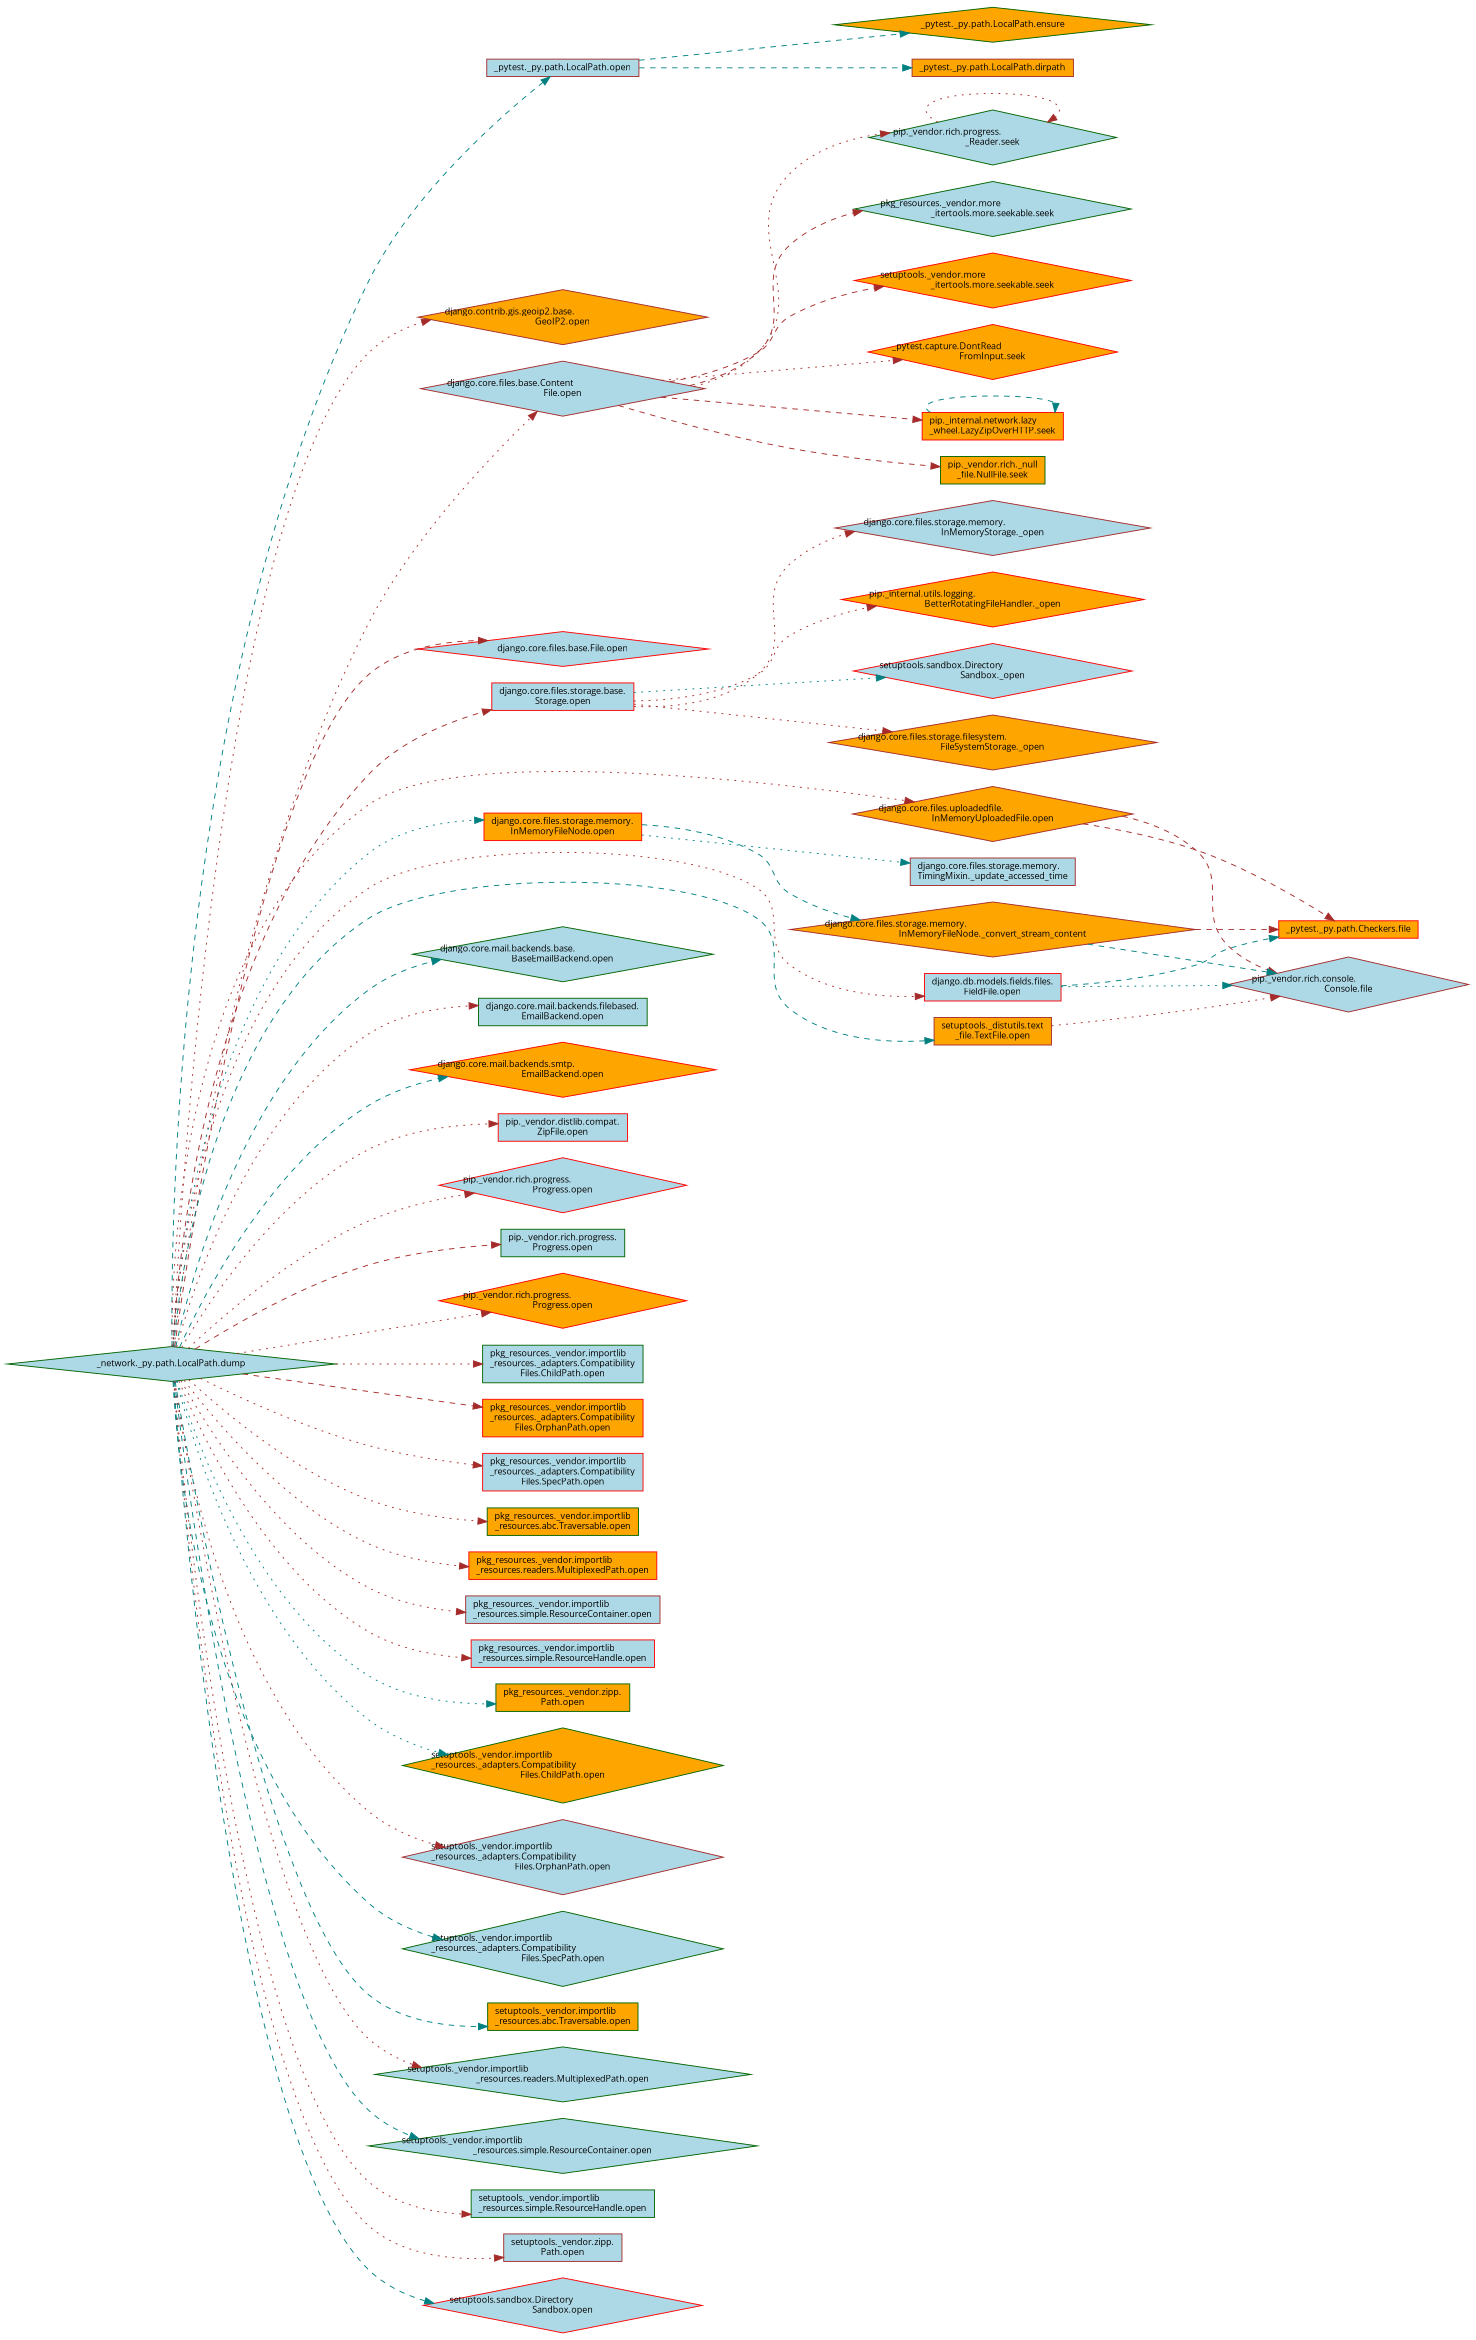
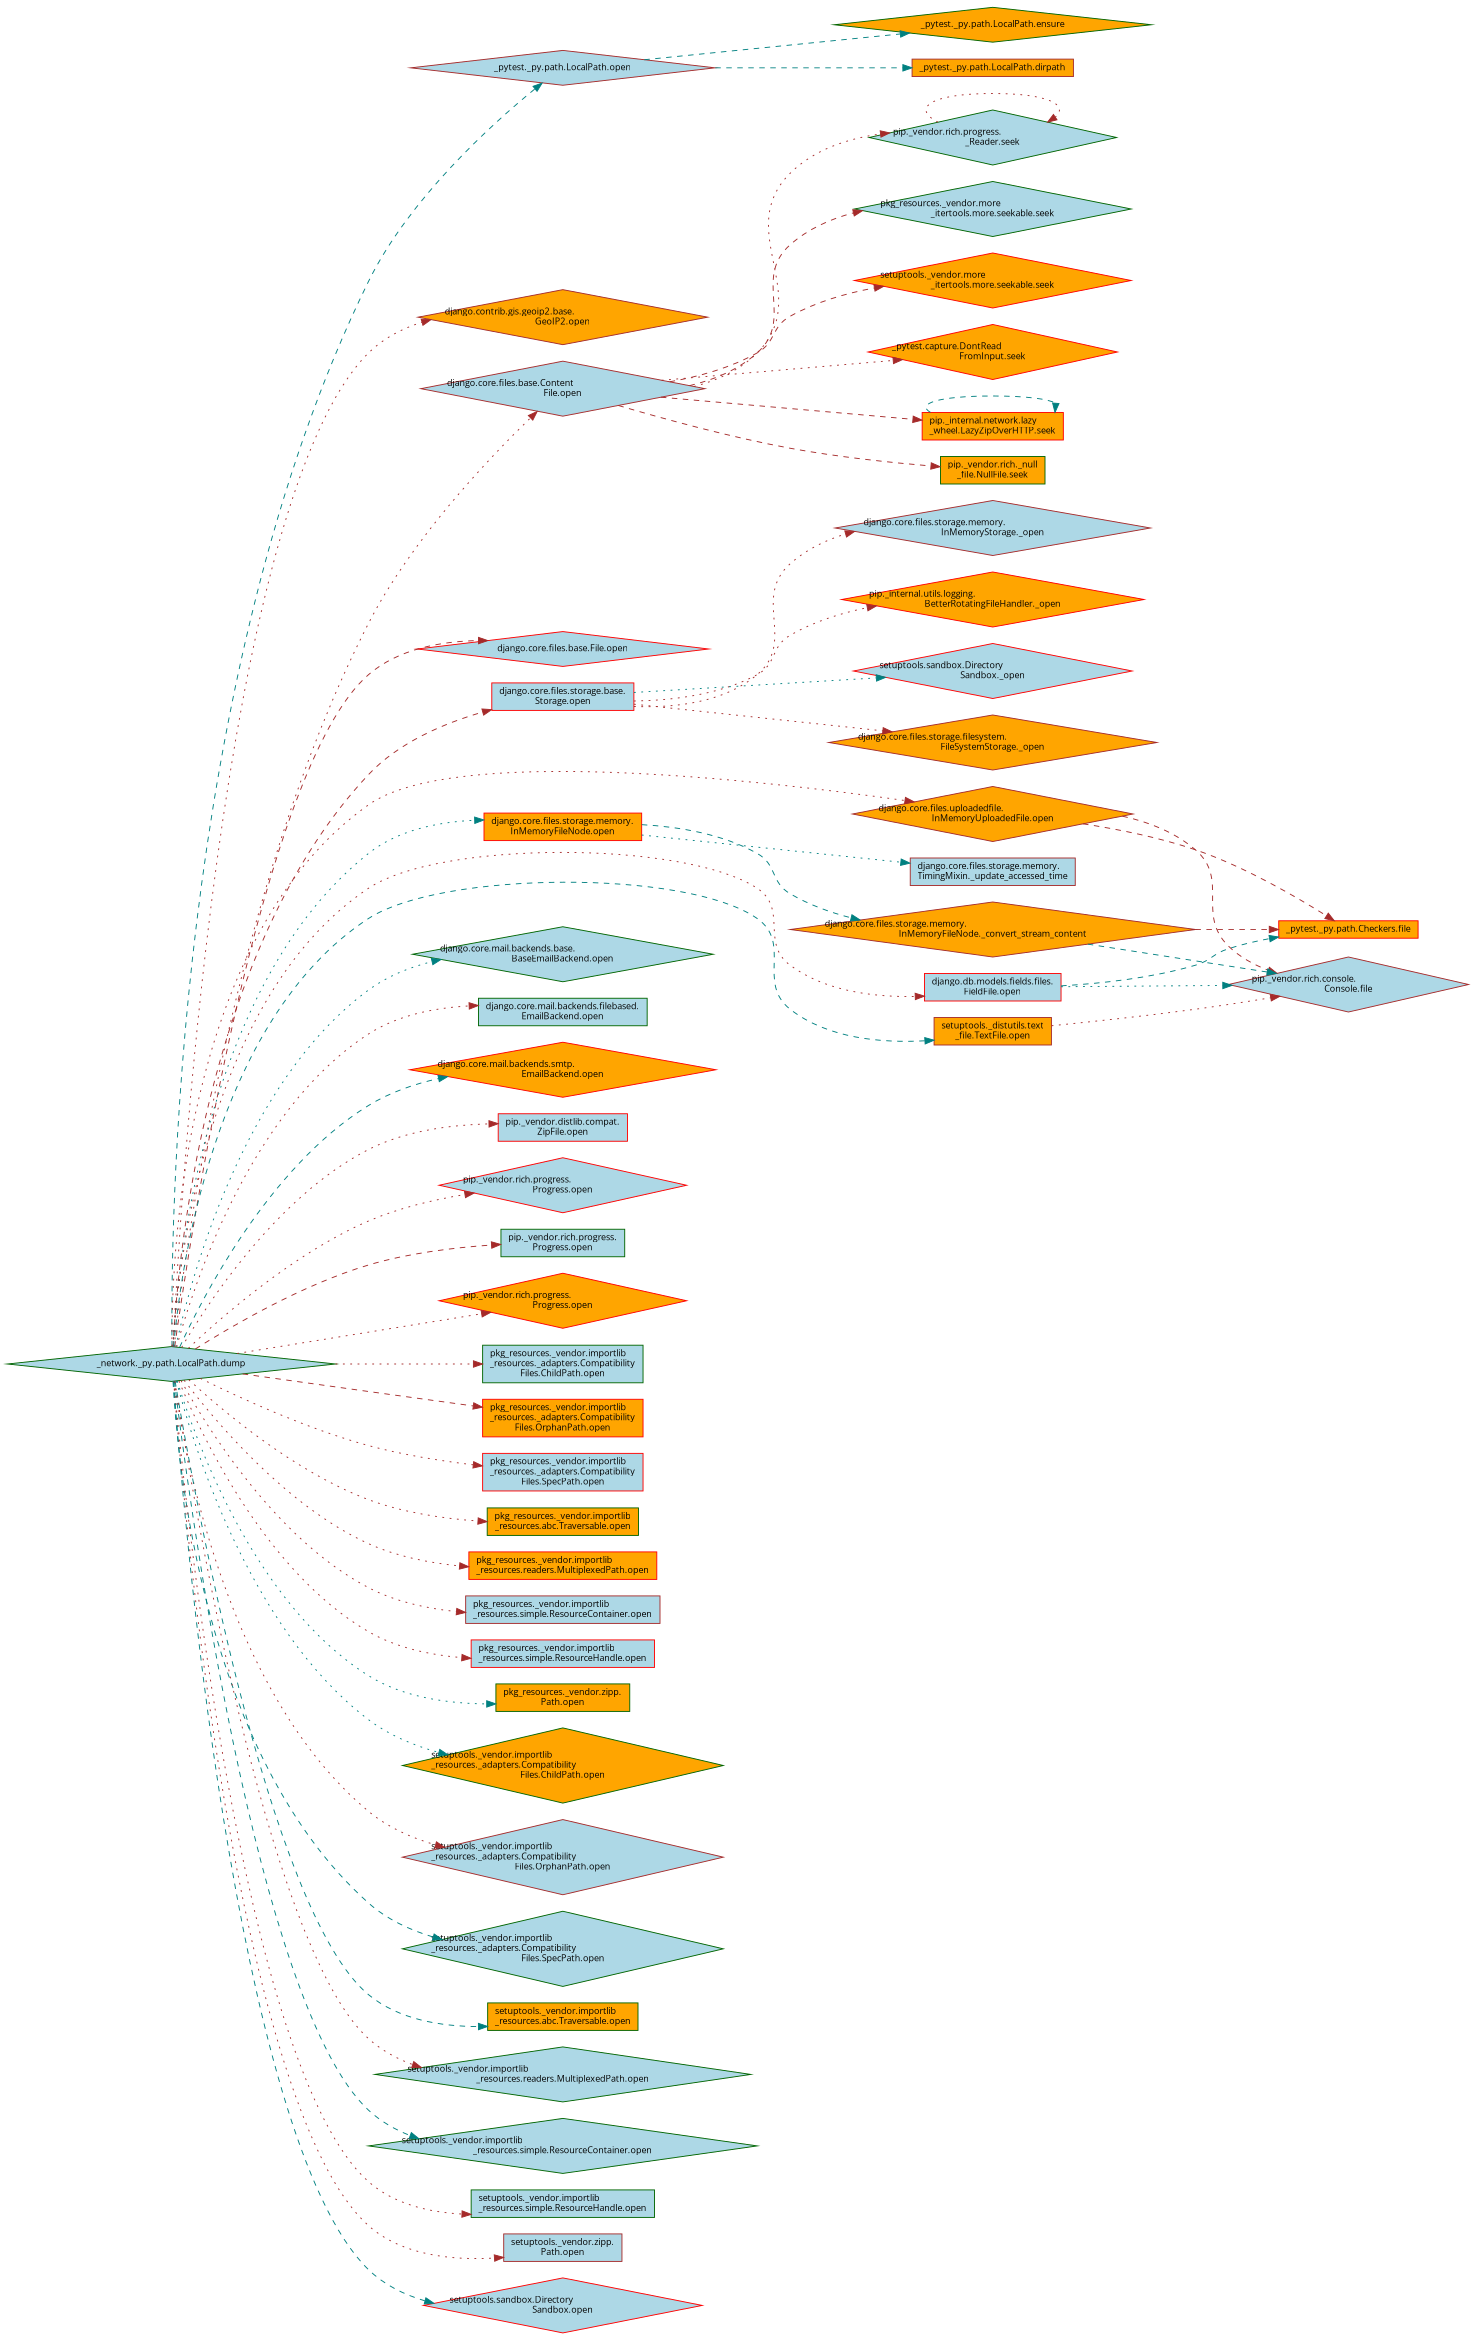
(563, 68) -> (563, 68)
(259, 1121) -> (259, 1121)
